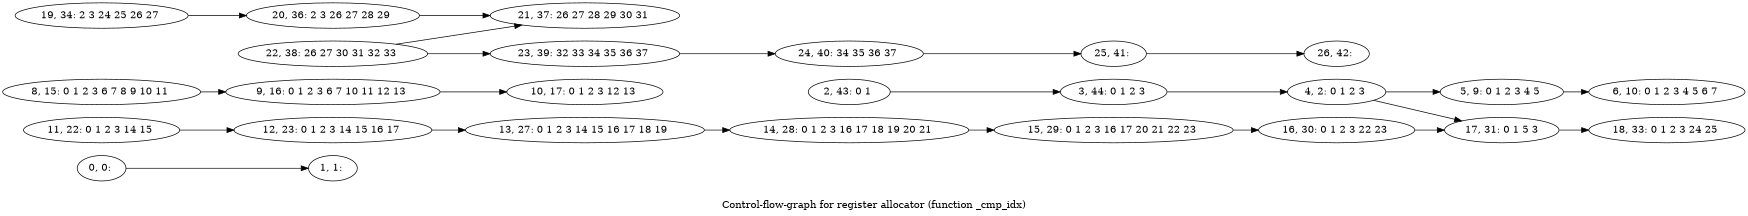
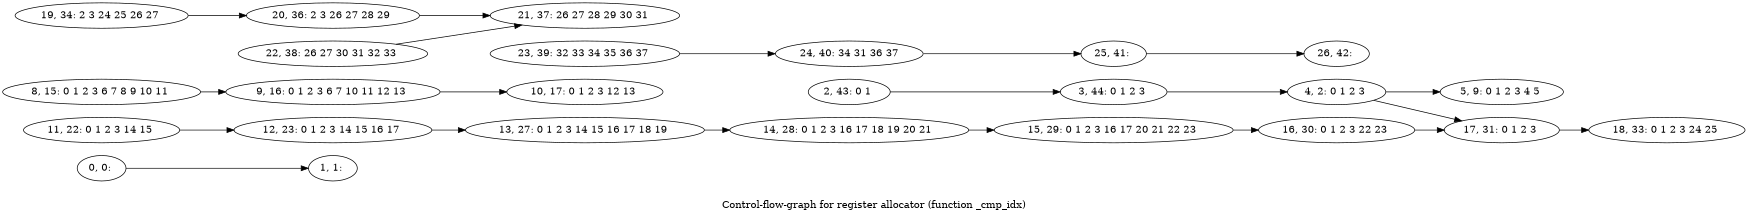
(455, 54) -> none
(849, 54) -> (849, 54)
(1667, 92) -> none
(1502, 130) -> (1502, 130)
